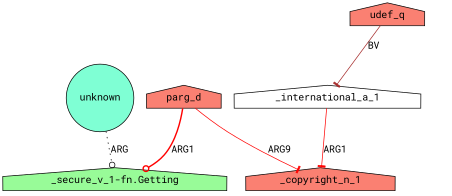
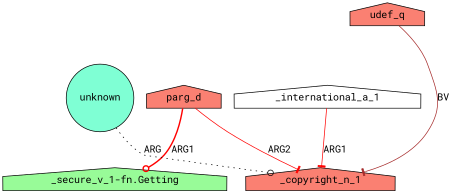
(359, 54) -> (436, 112)
(109, 147) -> (186, 161)
(280, 150) -> (280, 150)
